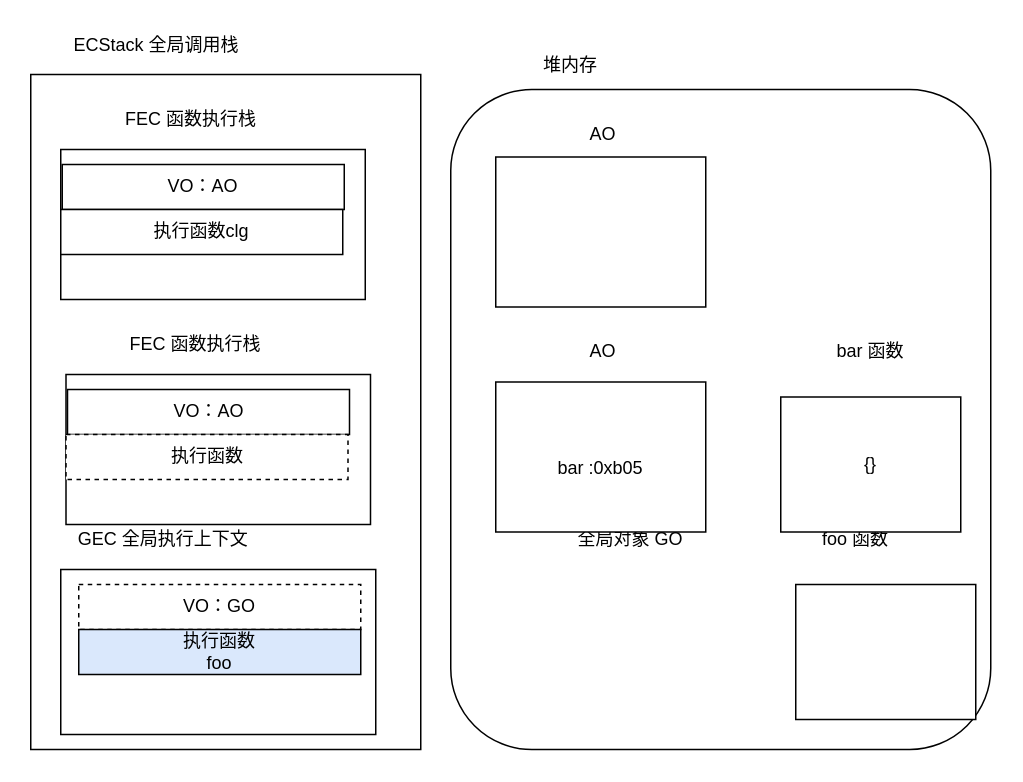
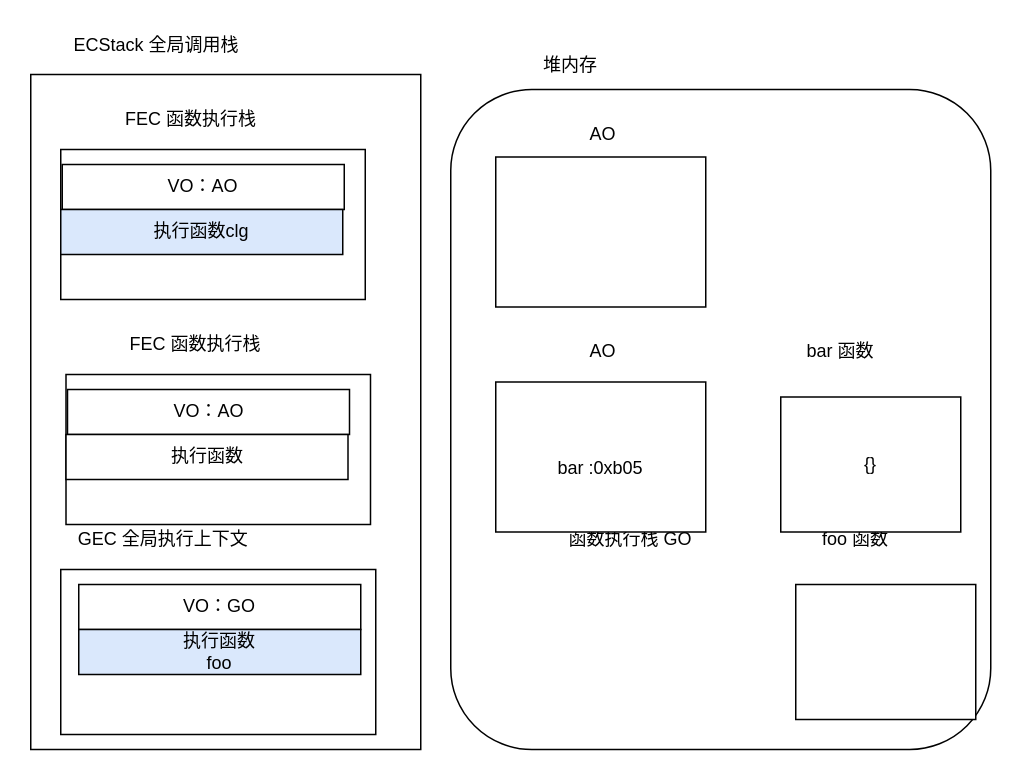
(202, 232) -> (202, 232)
(871, 352) -> (841, 352)
(207, 457) -> (207, 457)
(631, 539) -> (631, 539)
(220, 607) -> (220, 607)
